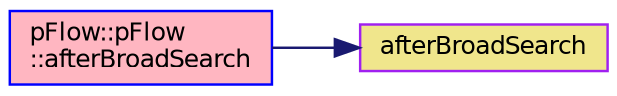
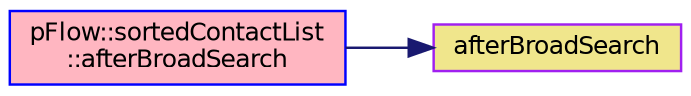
(141, 48) -> (178, 48)
